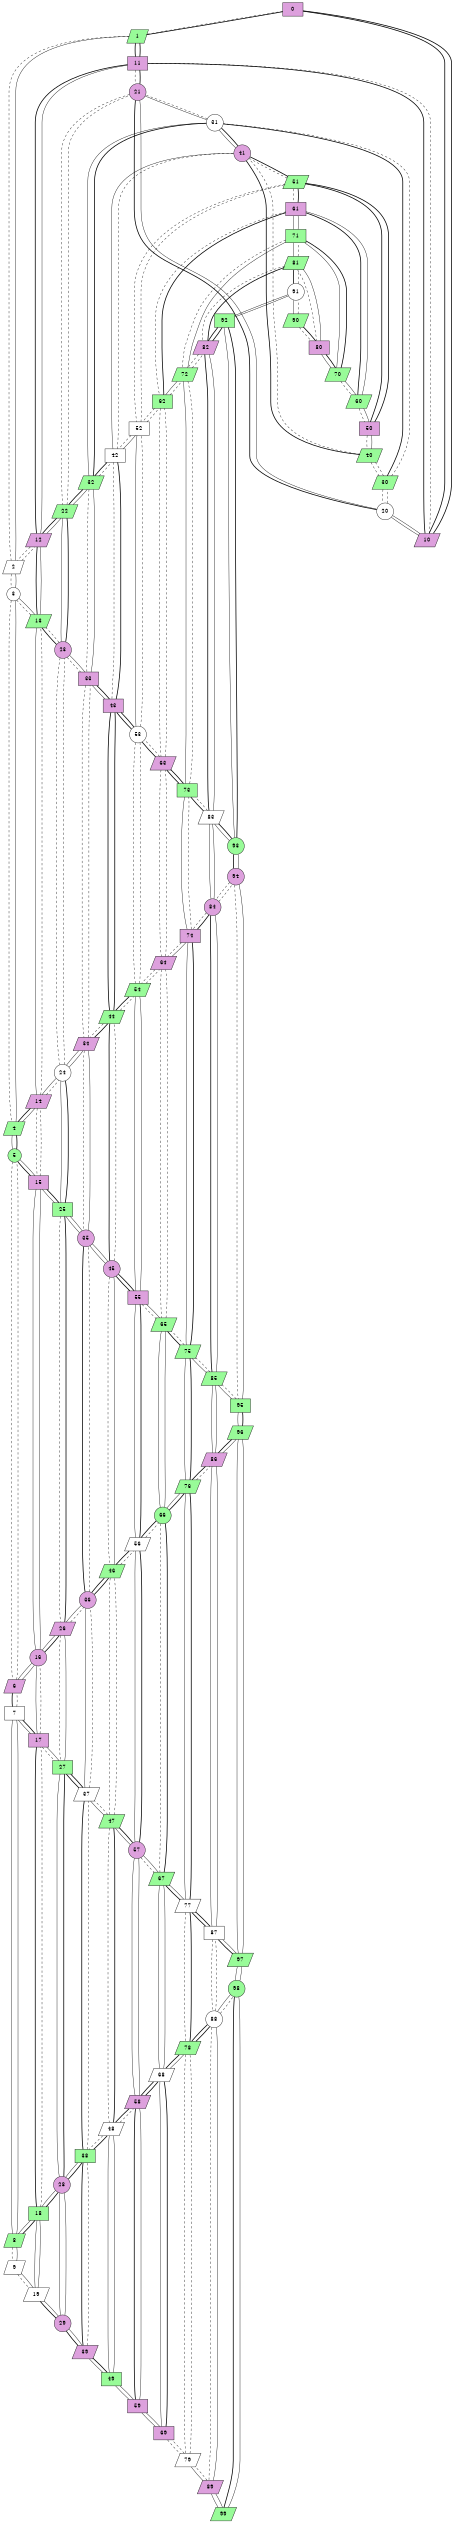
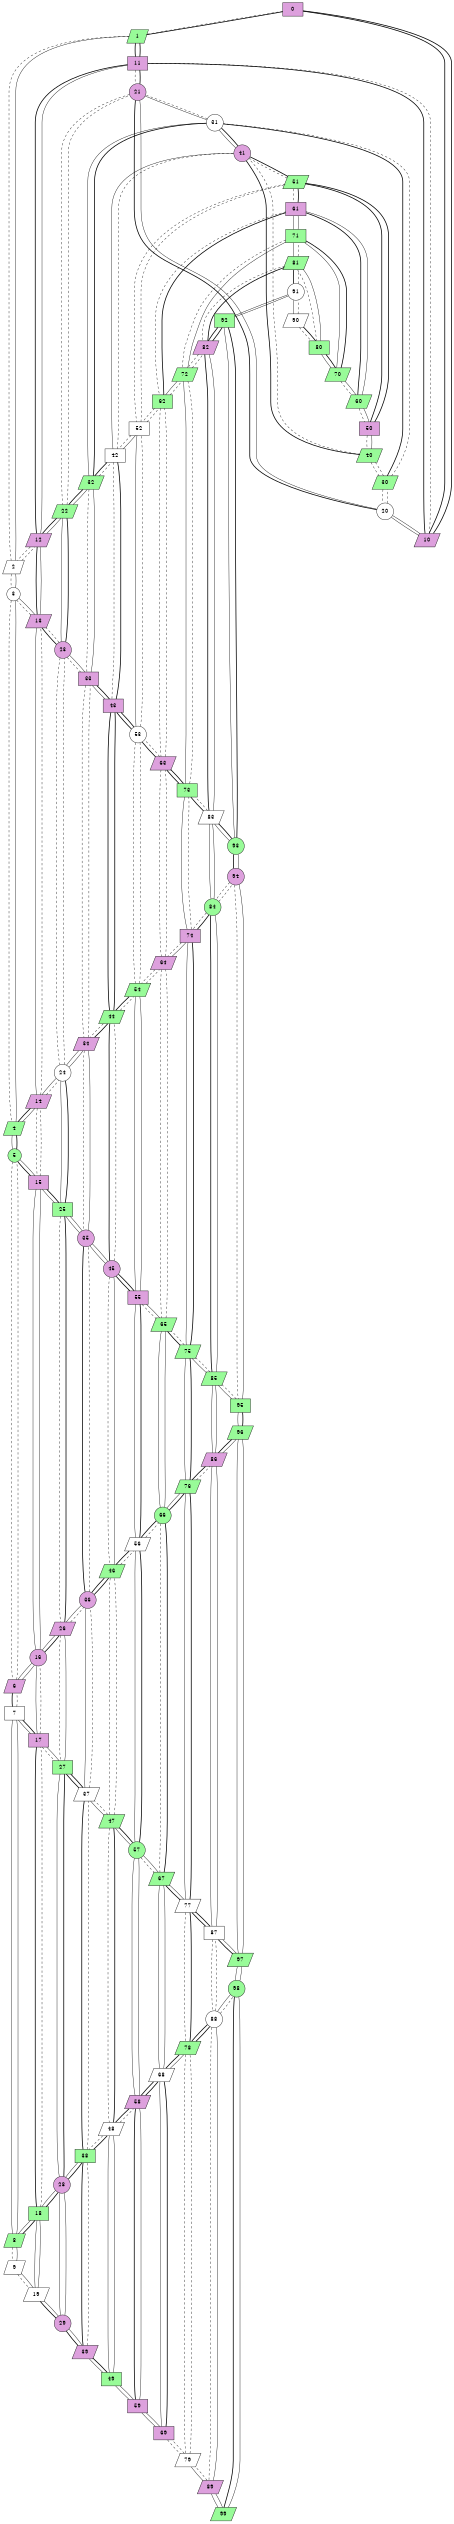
(296, 321) -> (296, 321)
(319, 348) -> (319, 348)
(39, 621) -> (39, 621)
(213, 907) -> (213, 907)
(137, 1850) -> (137, 1850)
